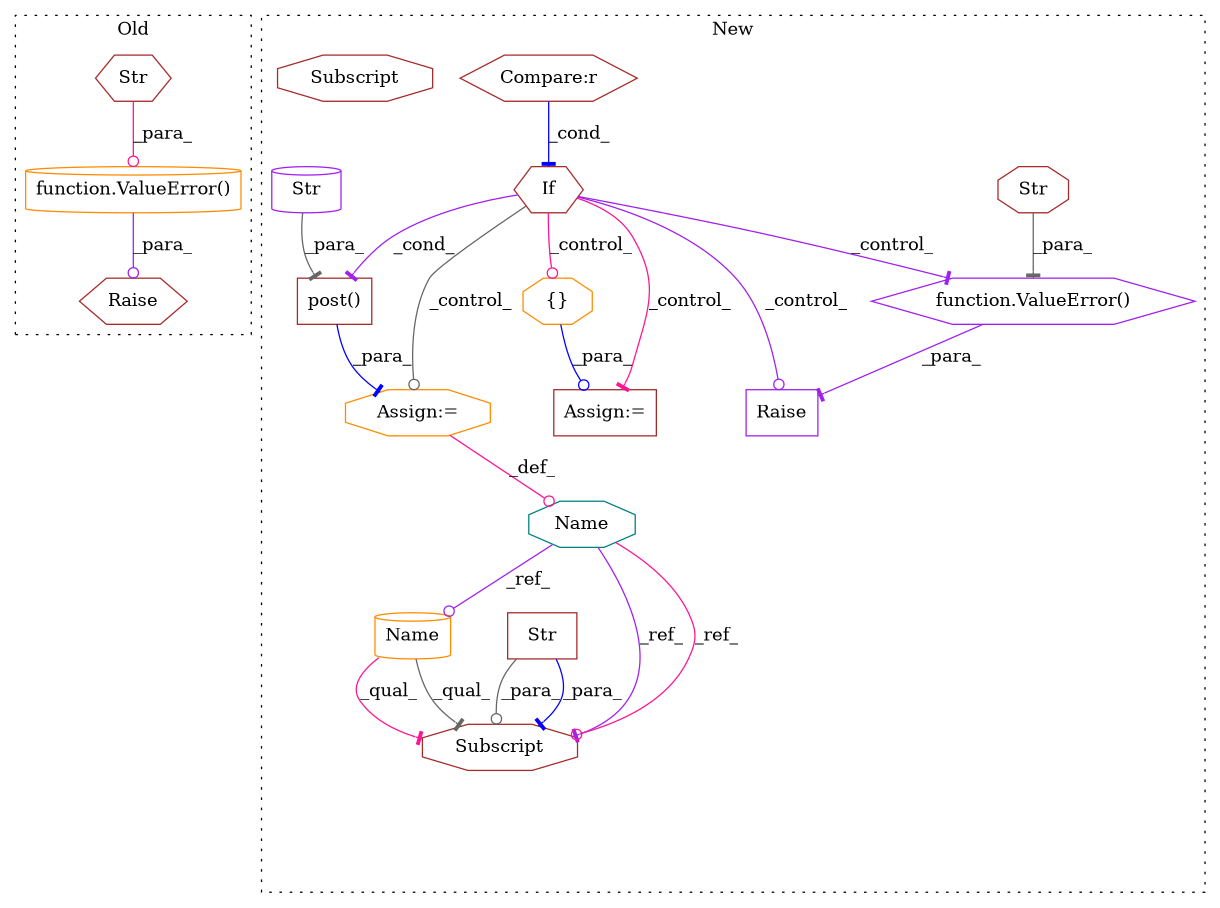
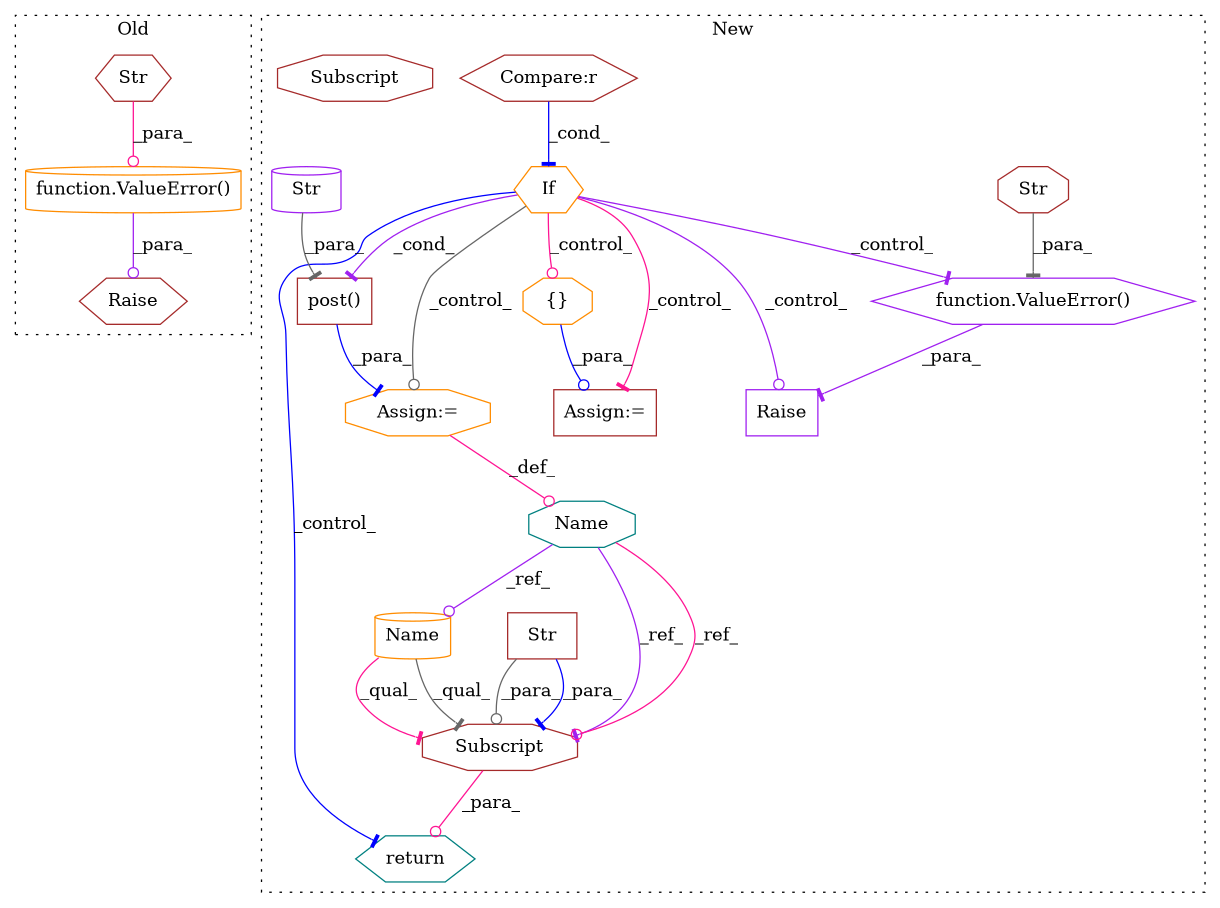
(549, 190) -> (549, 190)
none -> (415, 859)
